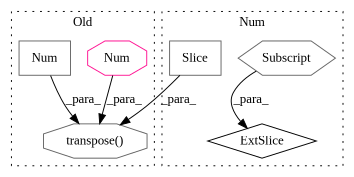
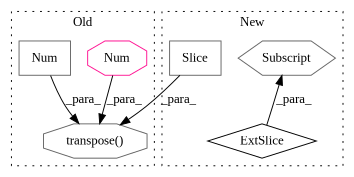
(252, 22) -> (252, 22)
(233, 92) -> (273, 105)
